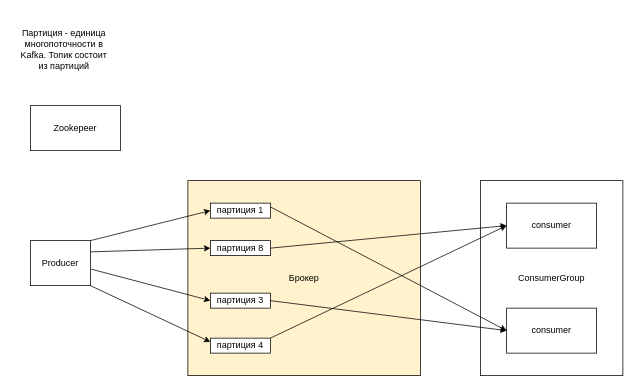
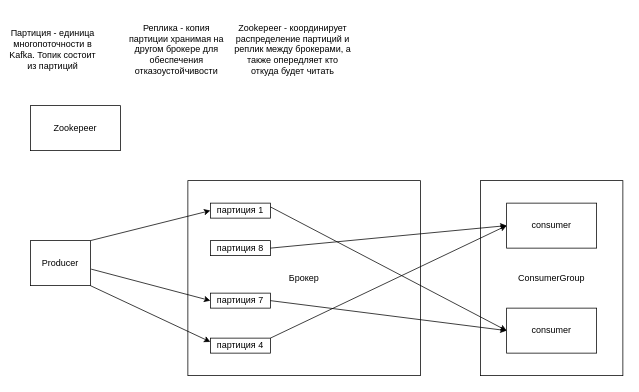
(64, 49) -> (53, 49)
none -> (177, 49)
none -> (293, 49)
(146, 250) -> none
(304, 278) -> (304, 278)
(240, 300) -> (240, 300)
